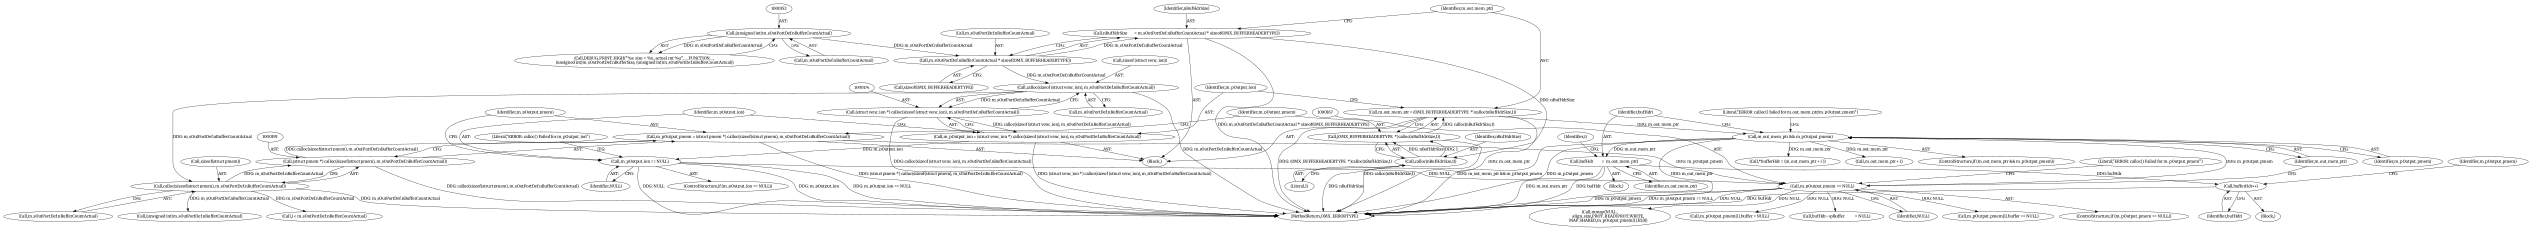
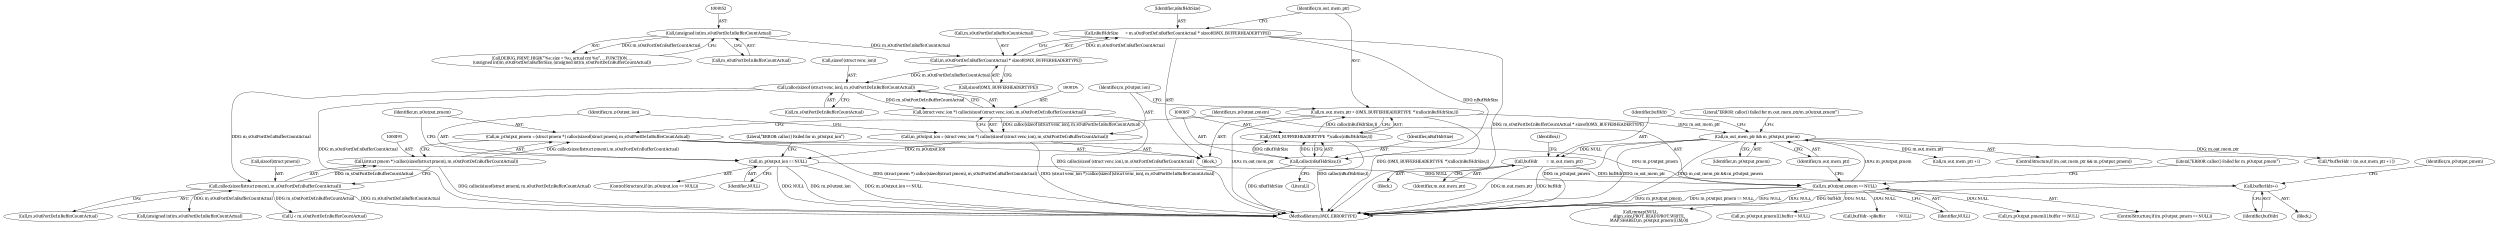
(1635, 149) -> (1591, 149)
(1343, 168) -> (1227, 149)
